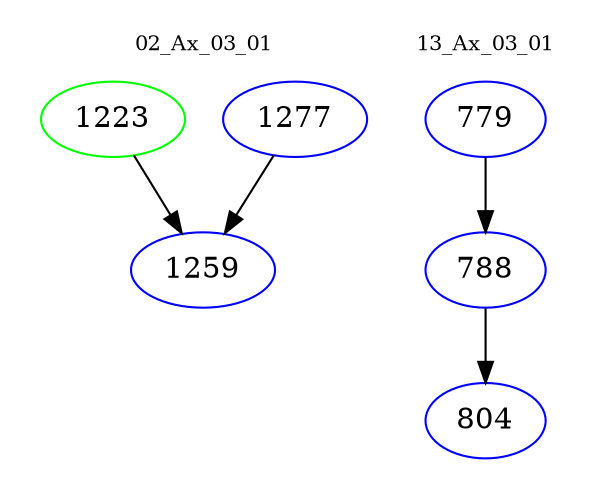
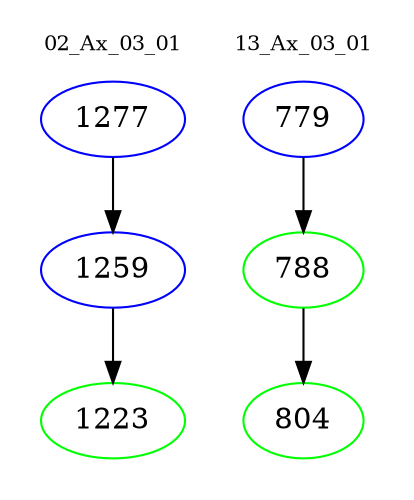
(152, 185) -> (113, 335)
(486, 270) -> (303, 270)
(486, 421) -> (303, 421)
